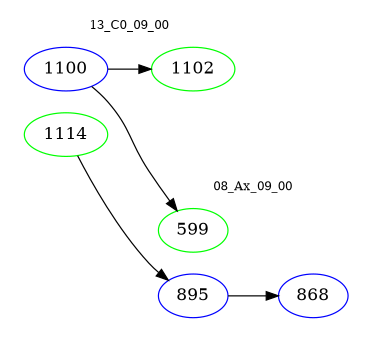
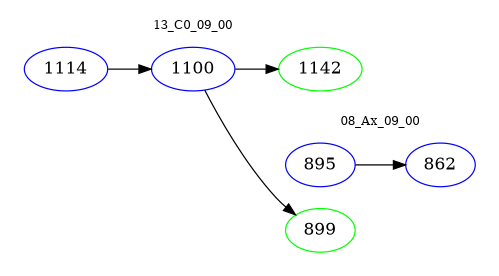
(193, 69) -> (320, 69)
(66, 135) -> (66, 69)
(114, 217) -> (123, 69)
(193, 230) -> (320, 230)
(313, 296) -> (440, 165)
